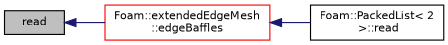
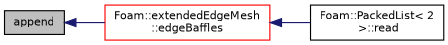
(34, 23) -> (34, 23)
